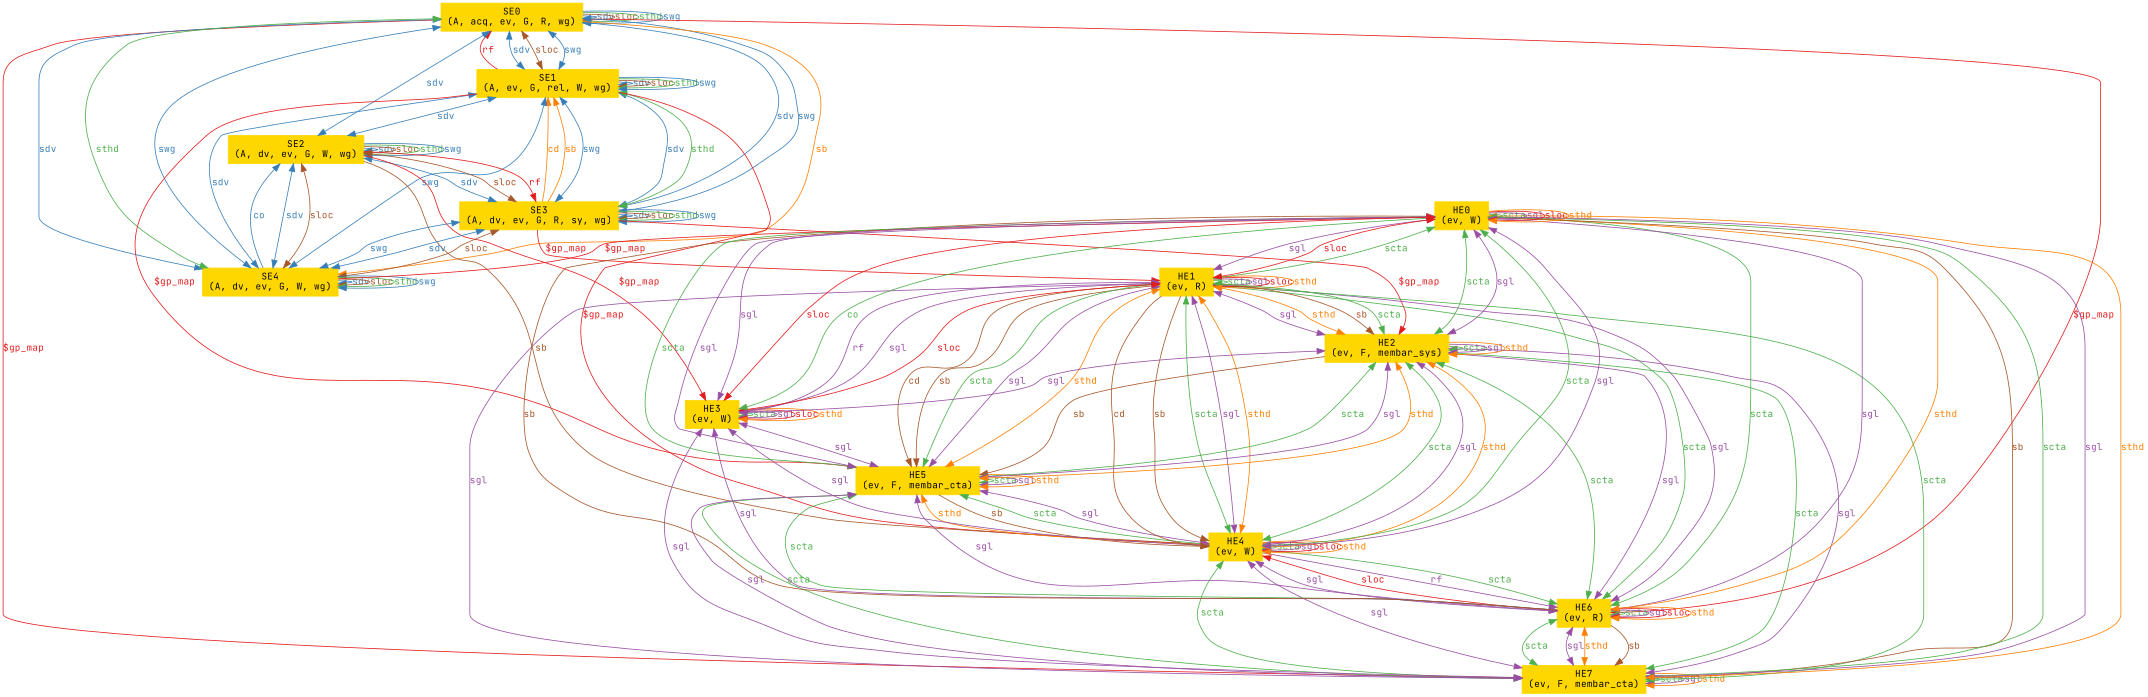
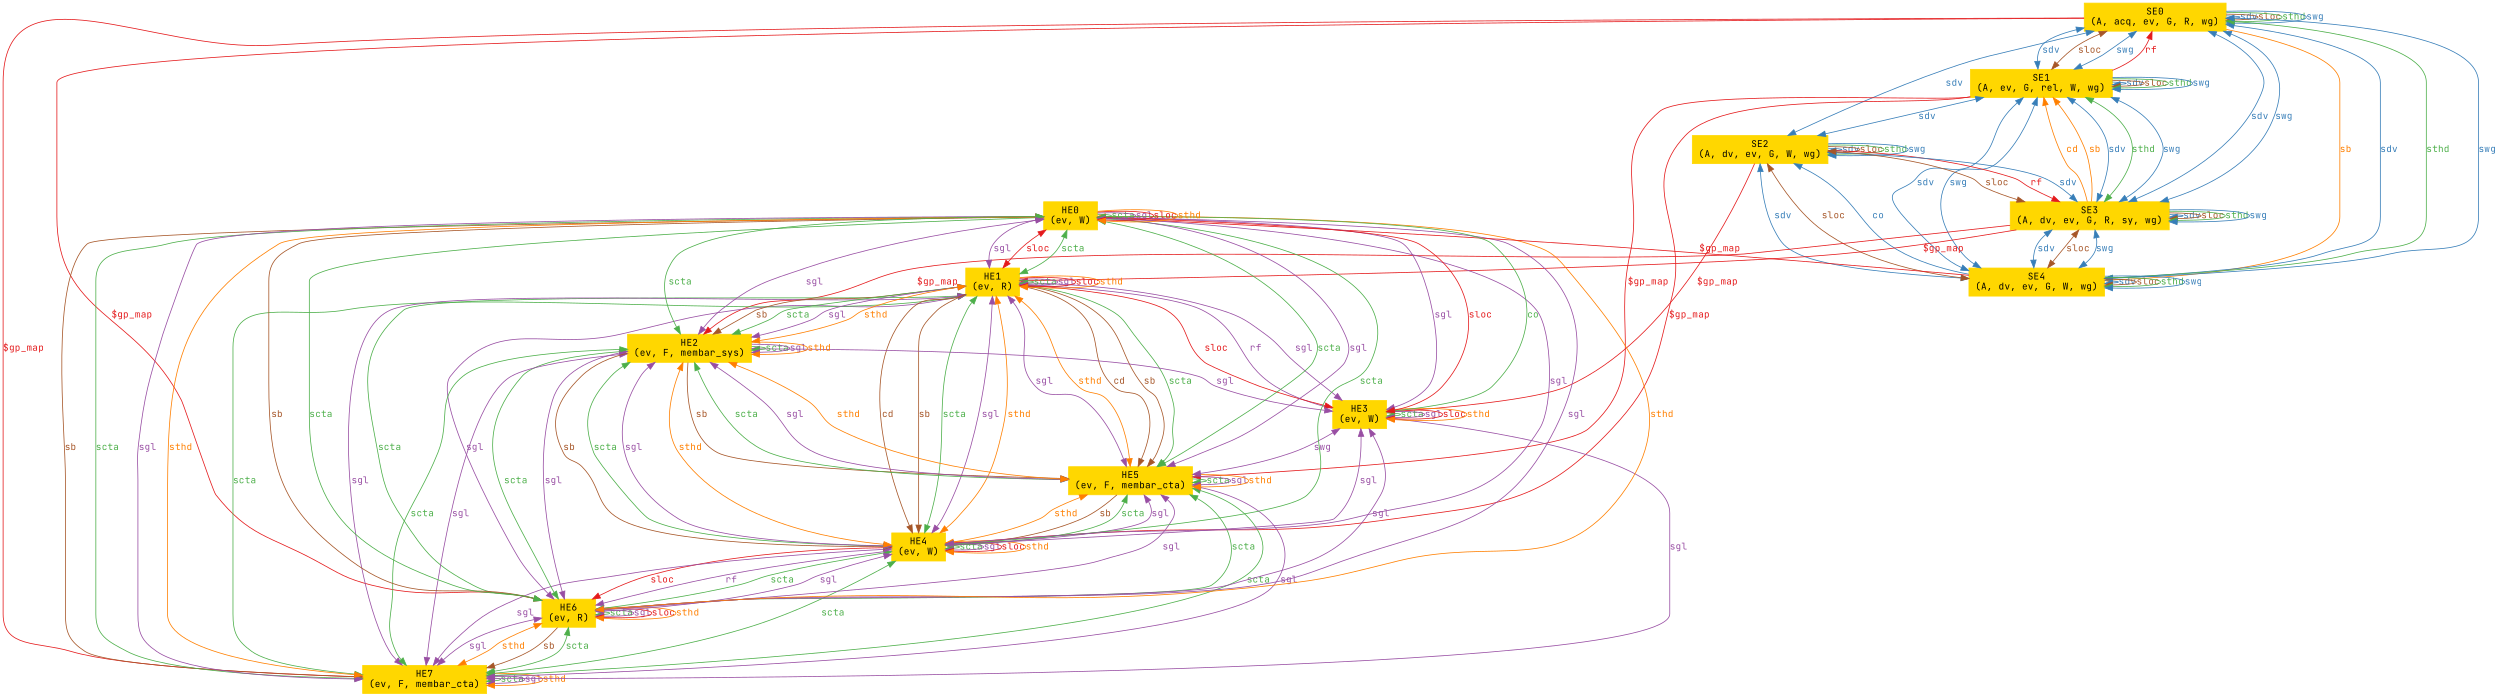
(843, 448) -> (1323, 448)
(699, 494) -> (638, 526)
